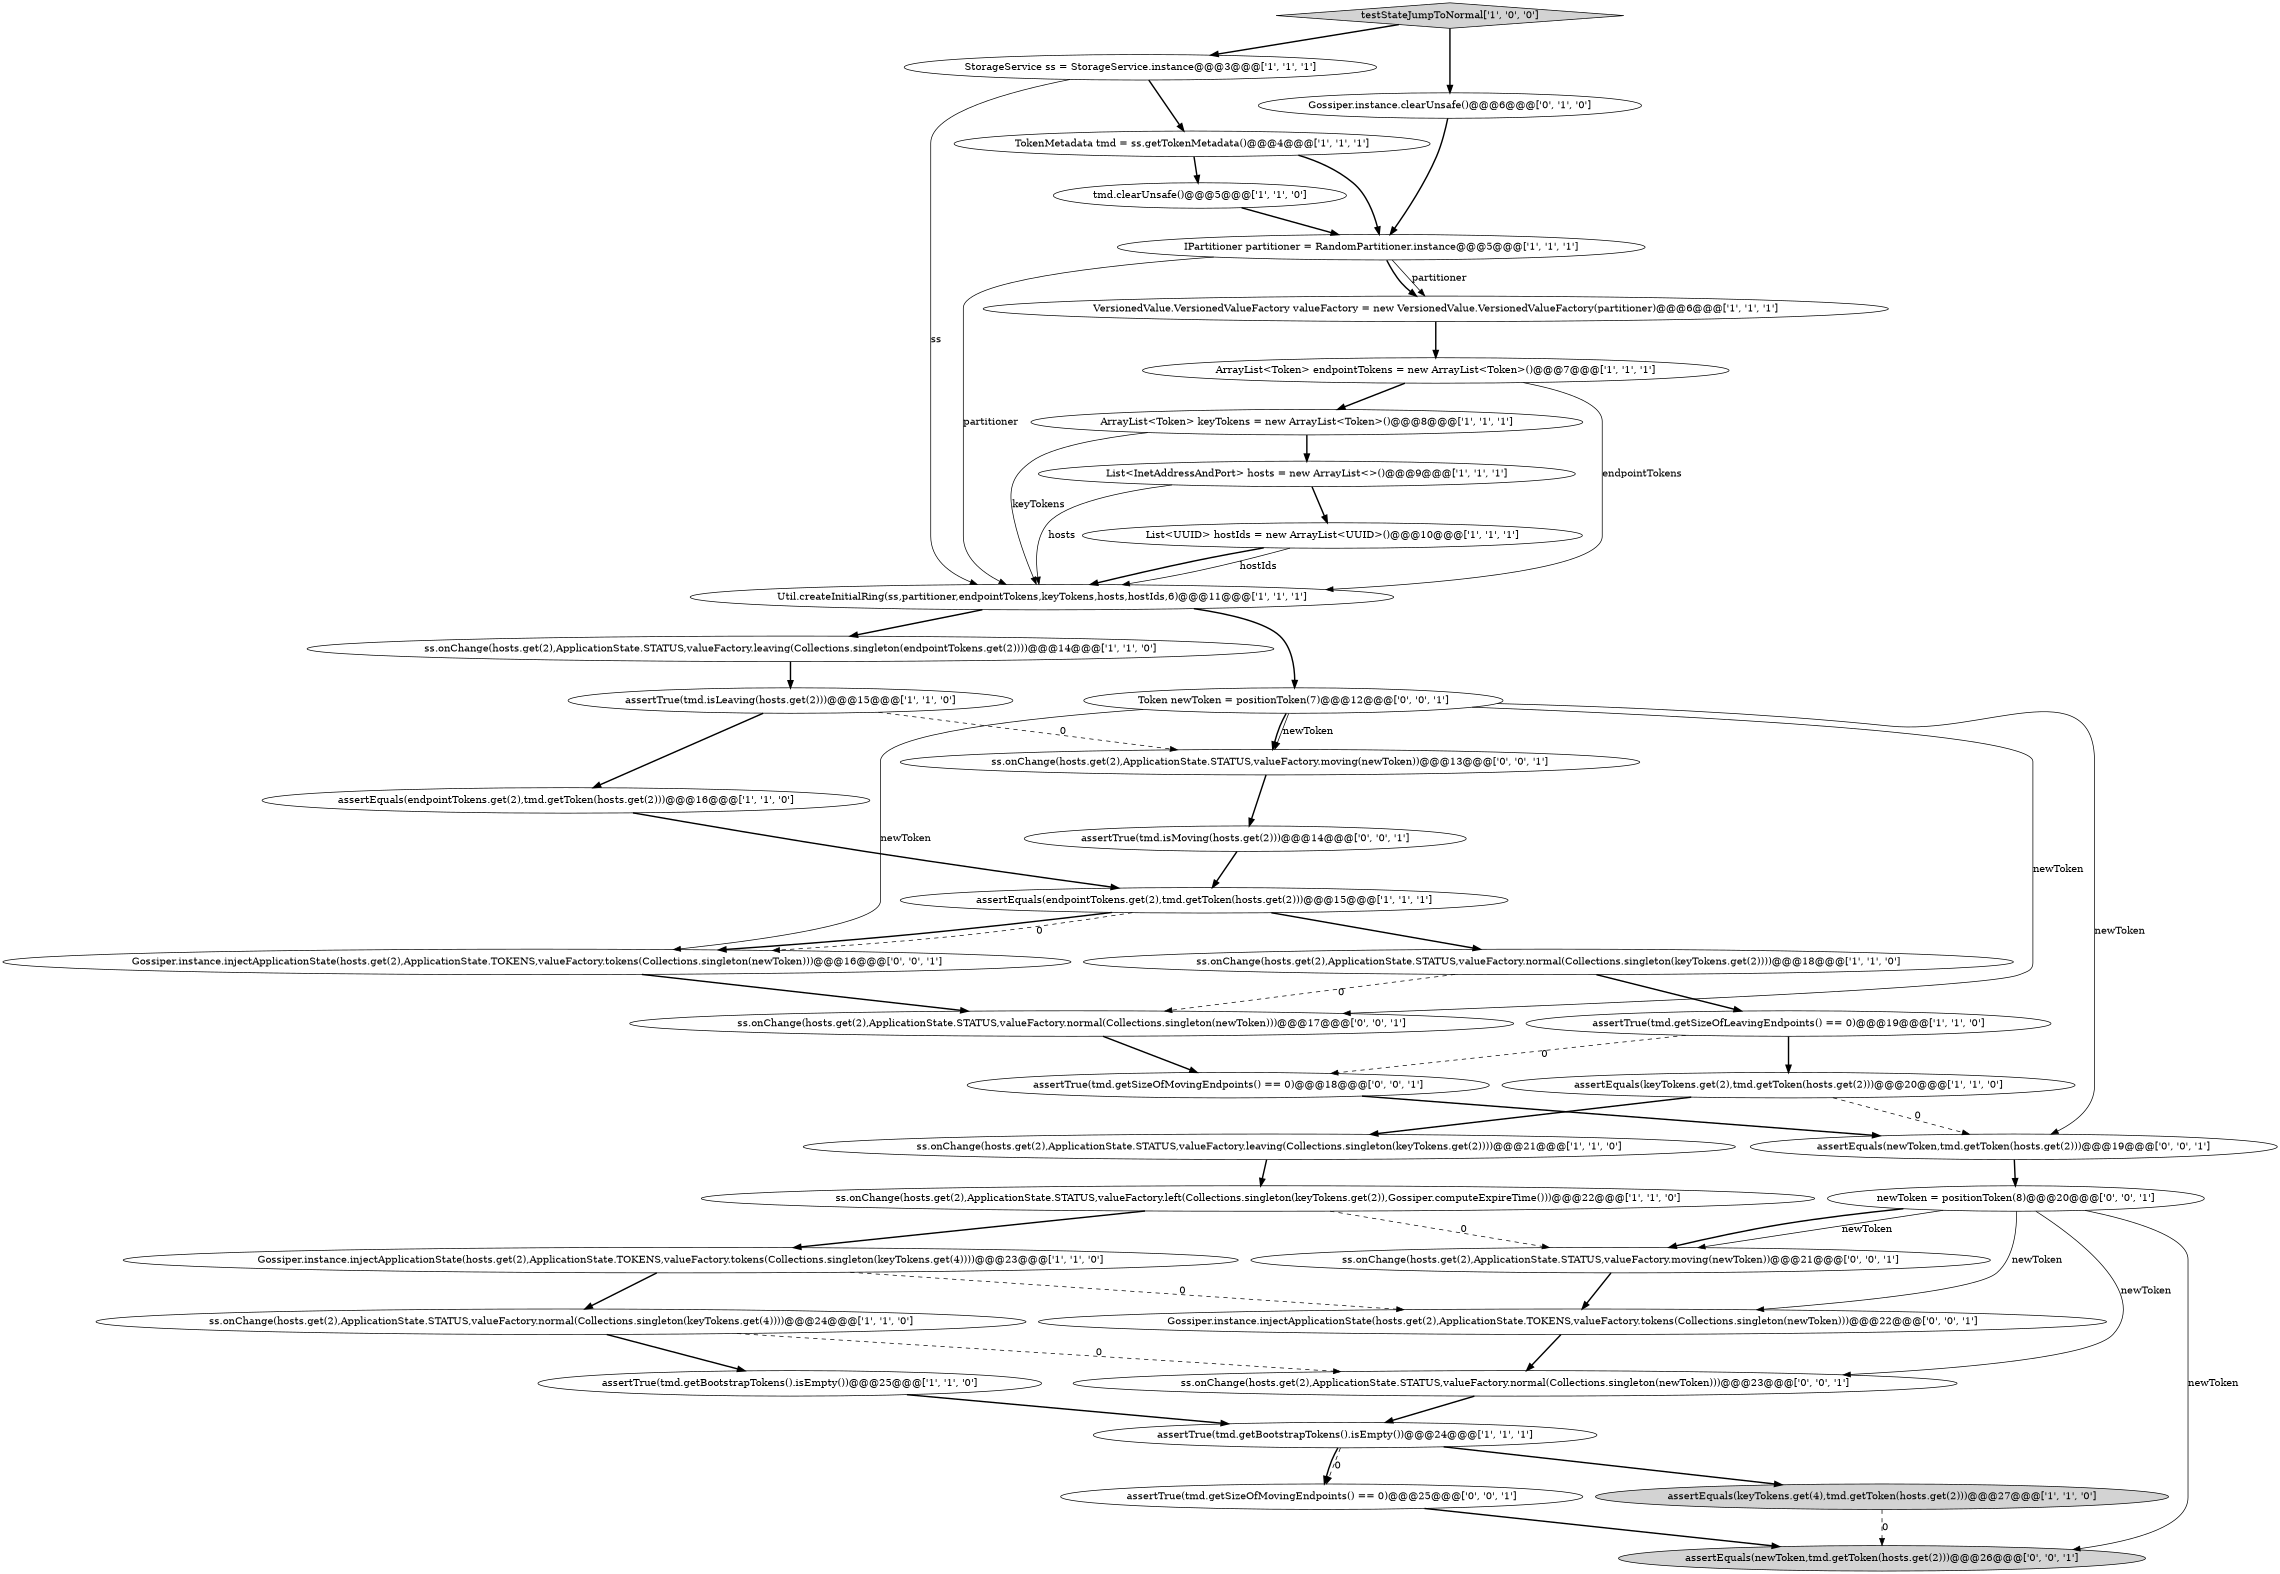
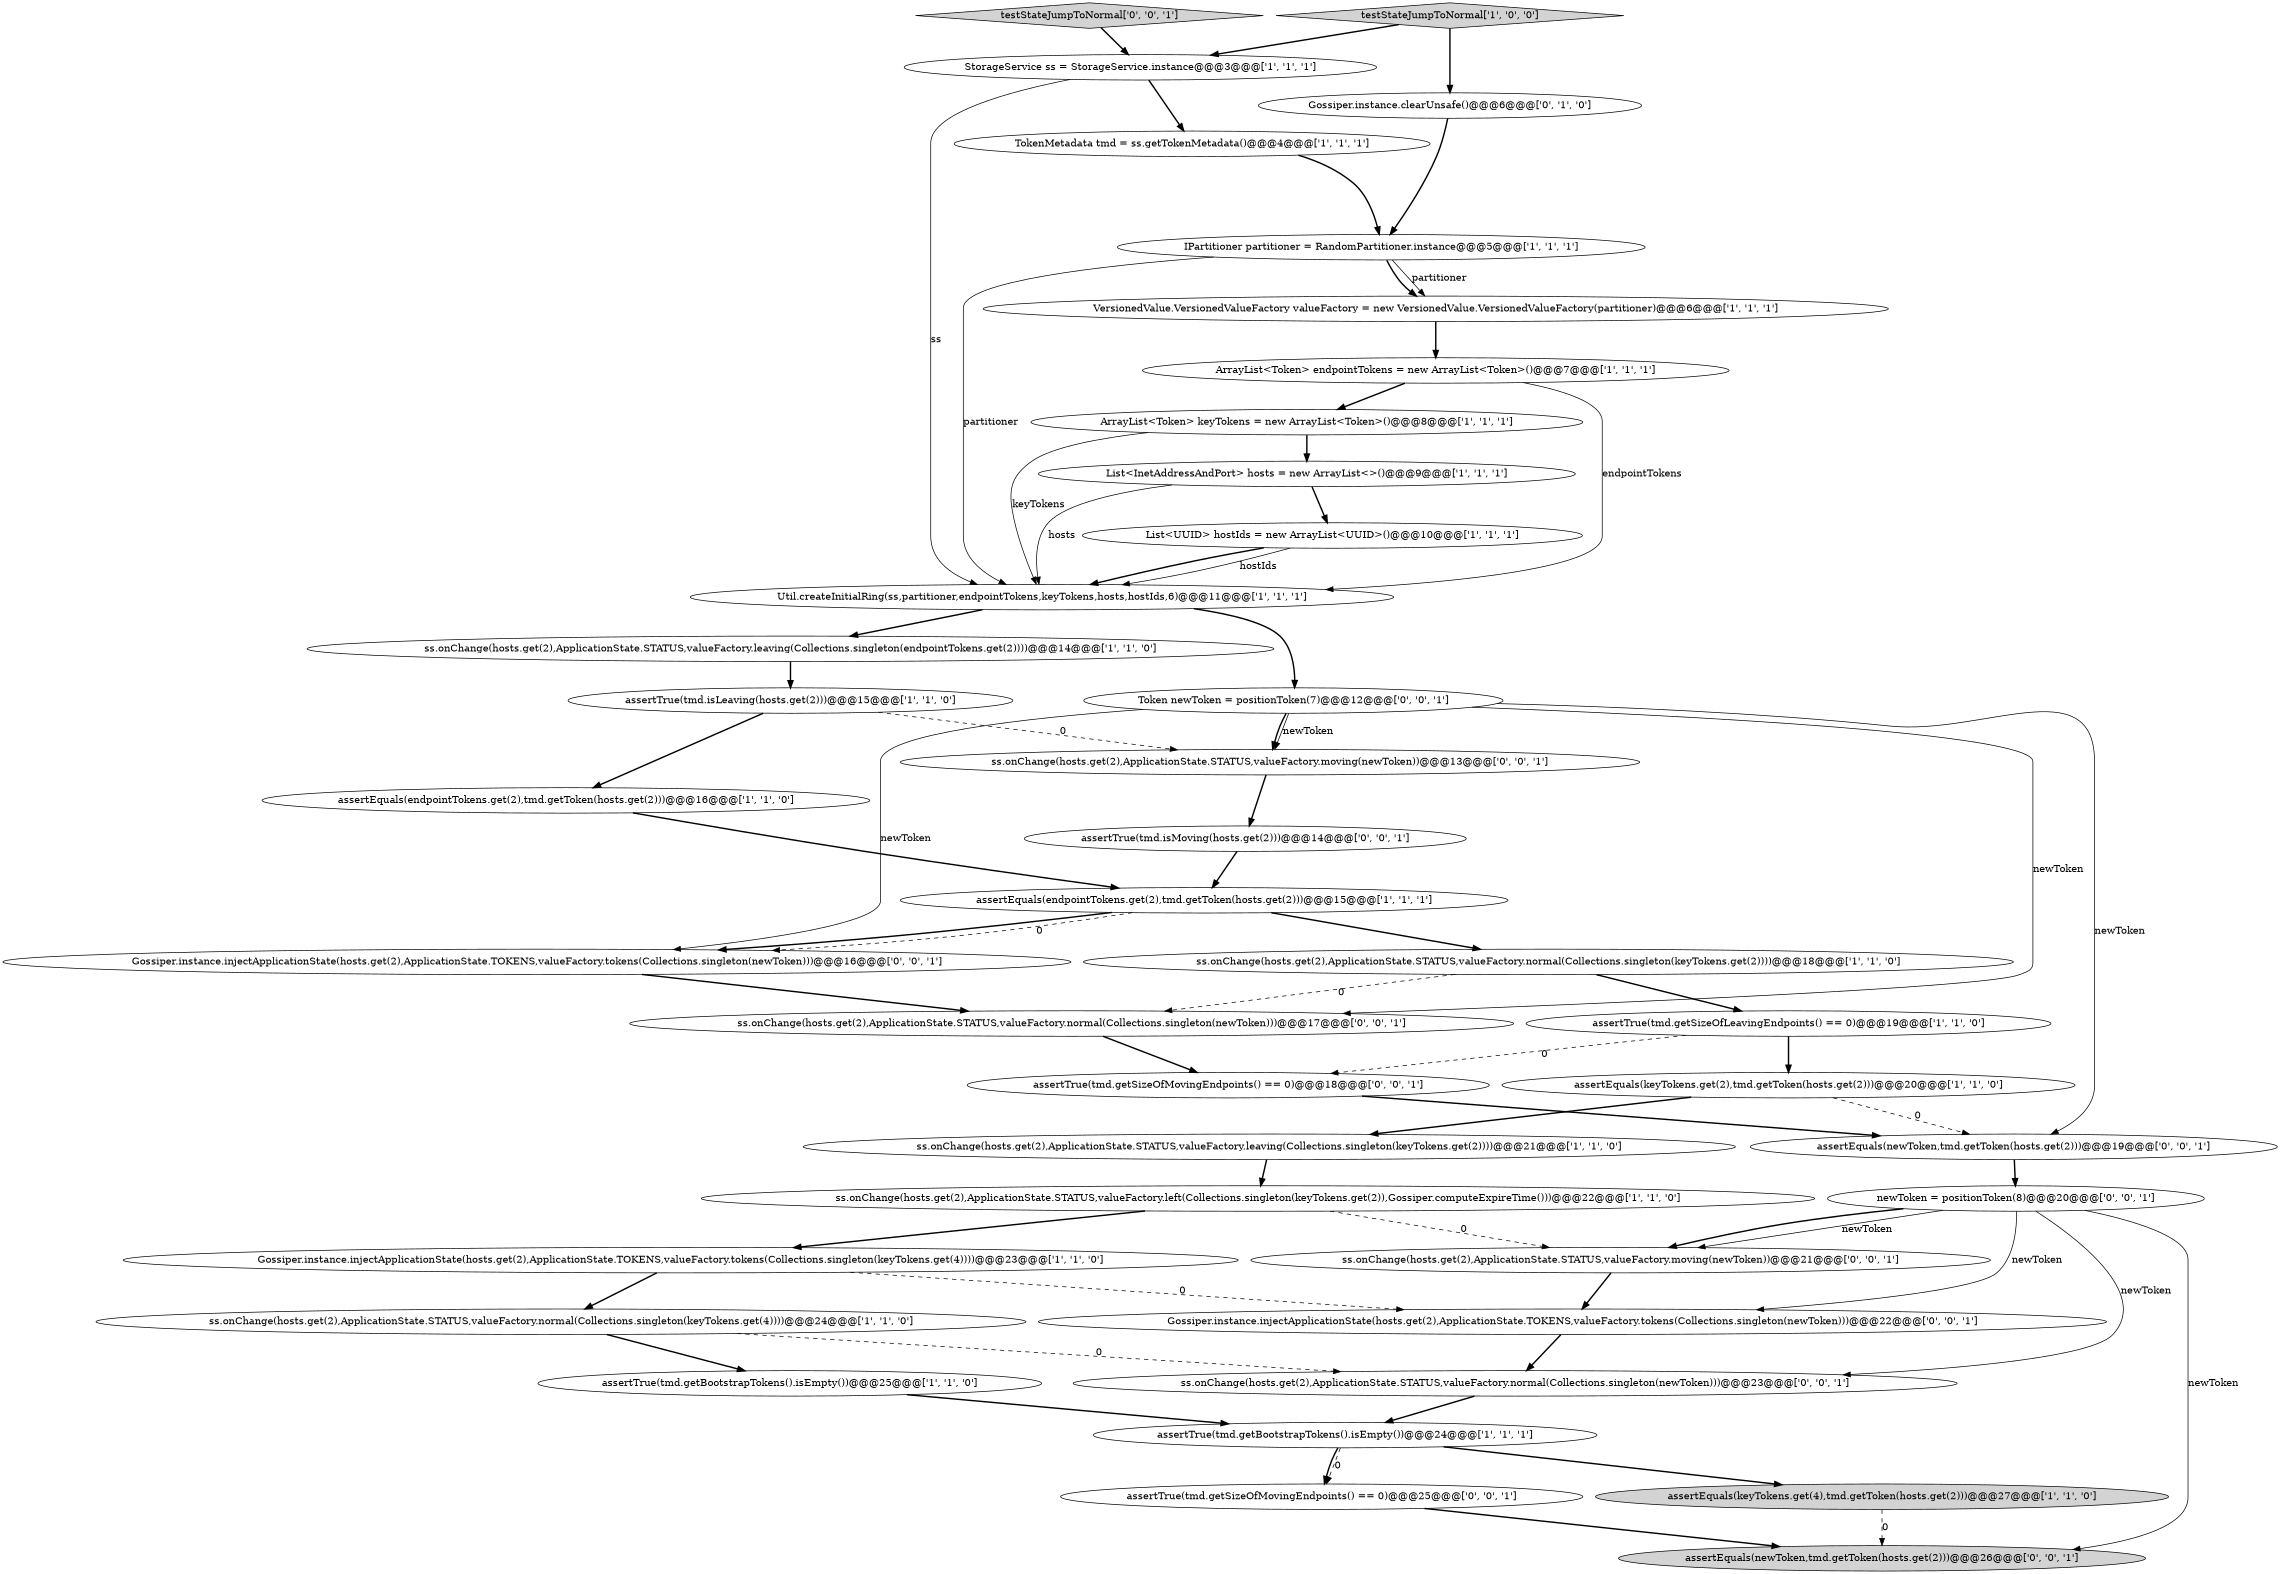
none -> (1089, 16)
(1200, 196) -> none
